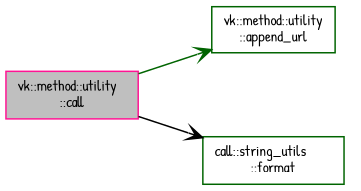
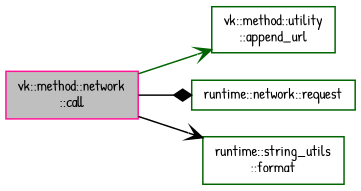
(72, 95) -> (72, 95)
none -> (273, 95)
(273, 160) -> (273, 160)
